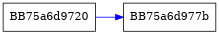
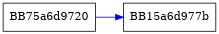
(170, 17) -> (170, 17)
